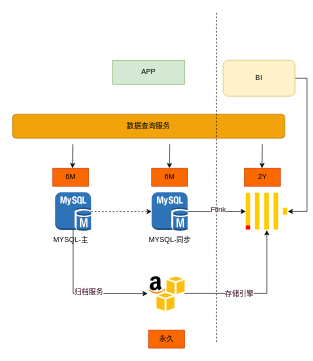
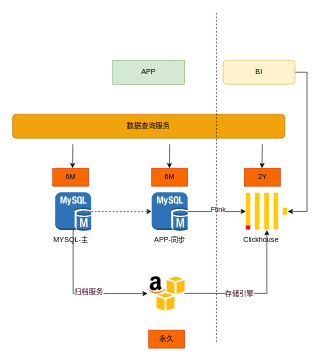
(259, 78) -> (259, 72)
(170, 240) -> (170, 240)
none -> (261, 240)
